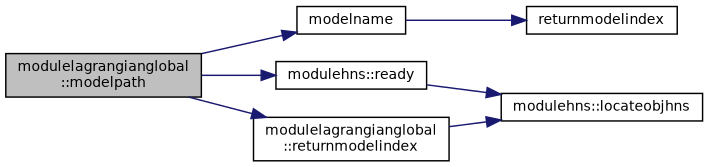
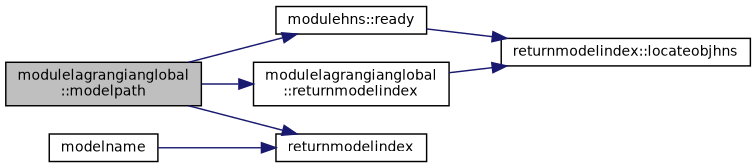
(242, 44) -> (236, 118)
(602, 107) -> (626, 52)
